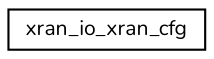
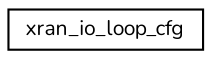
(107, 30) -> (106, 30)
